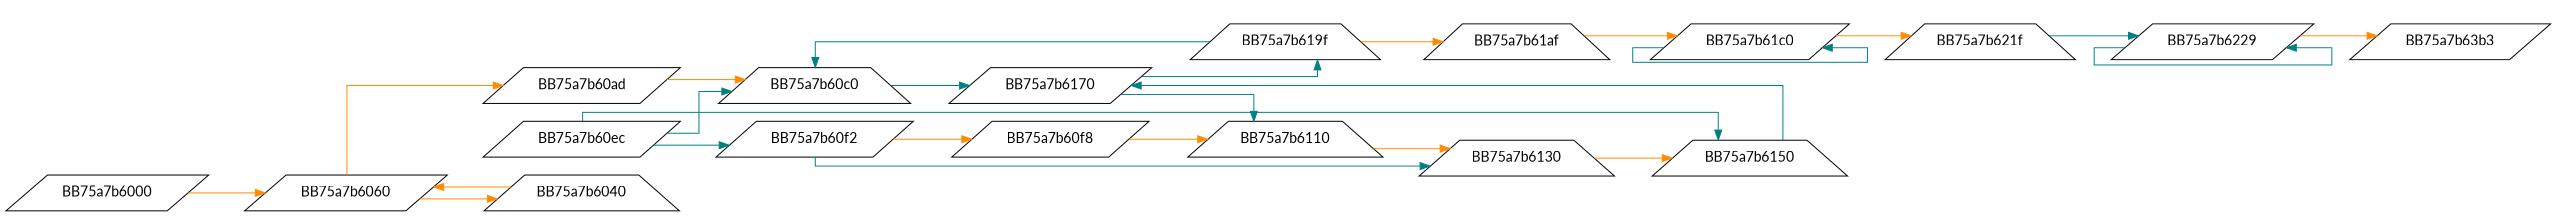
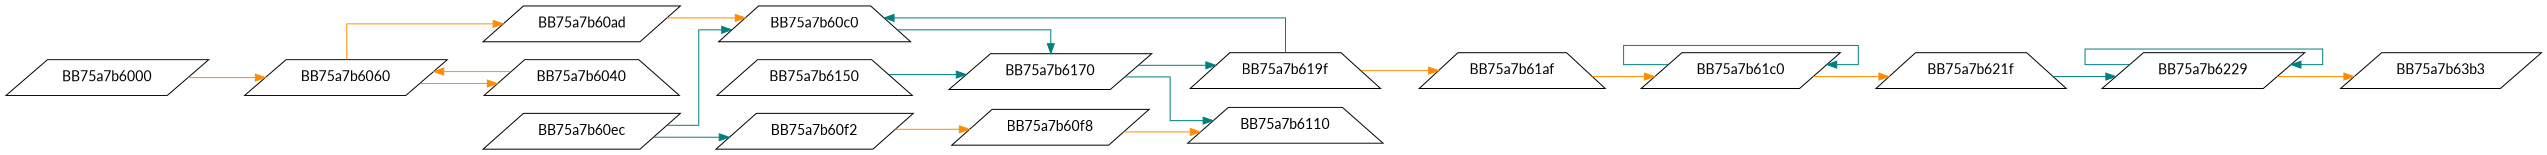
(1155, 112) -> none
(1517, 158) -> none
